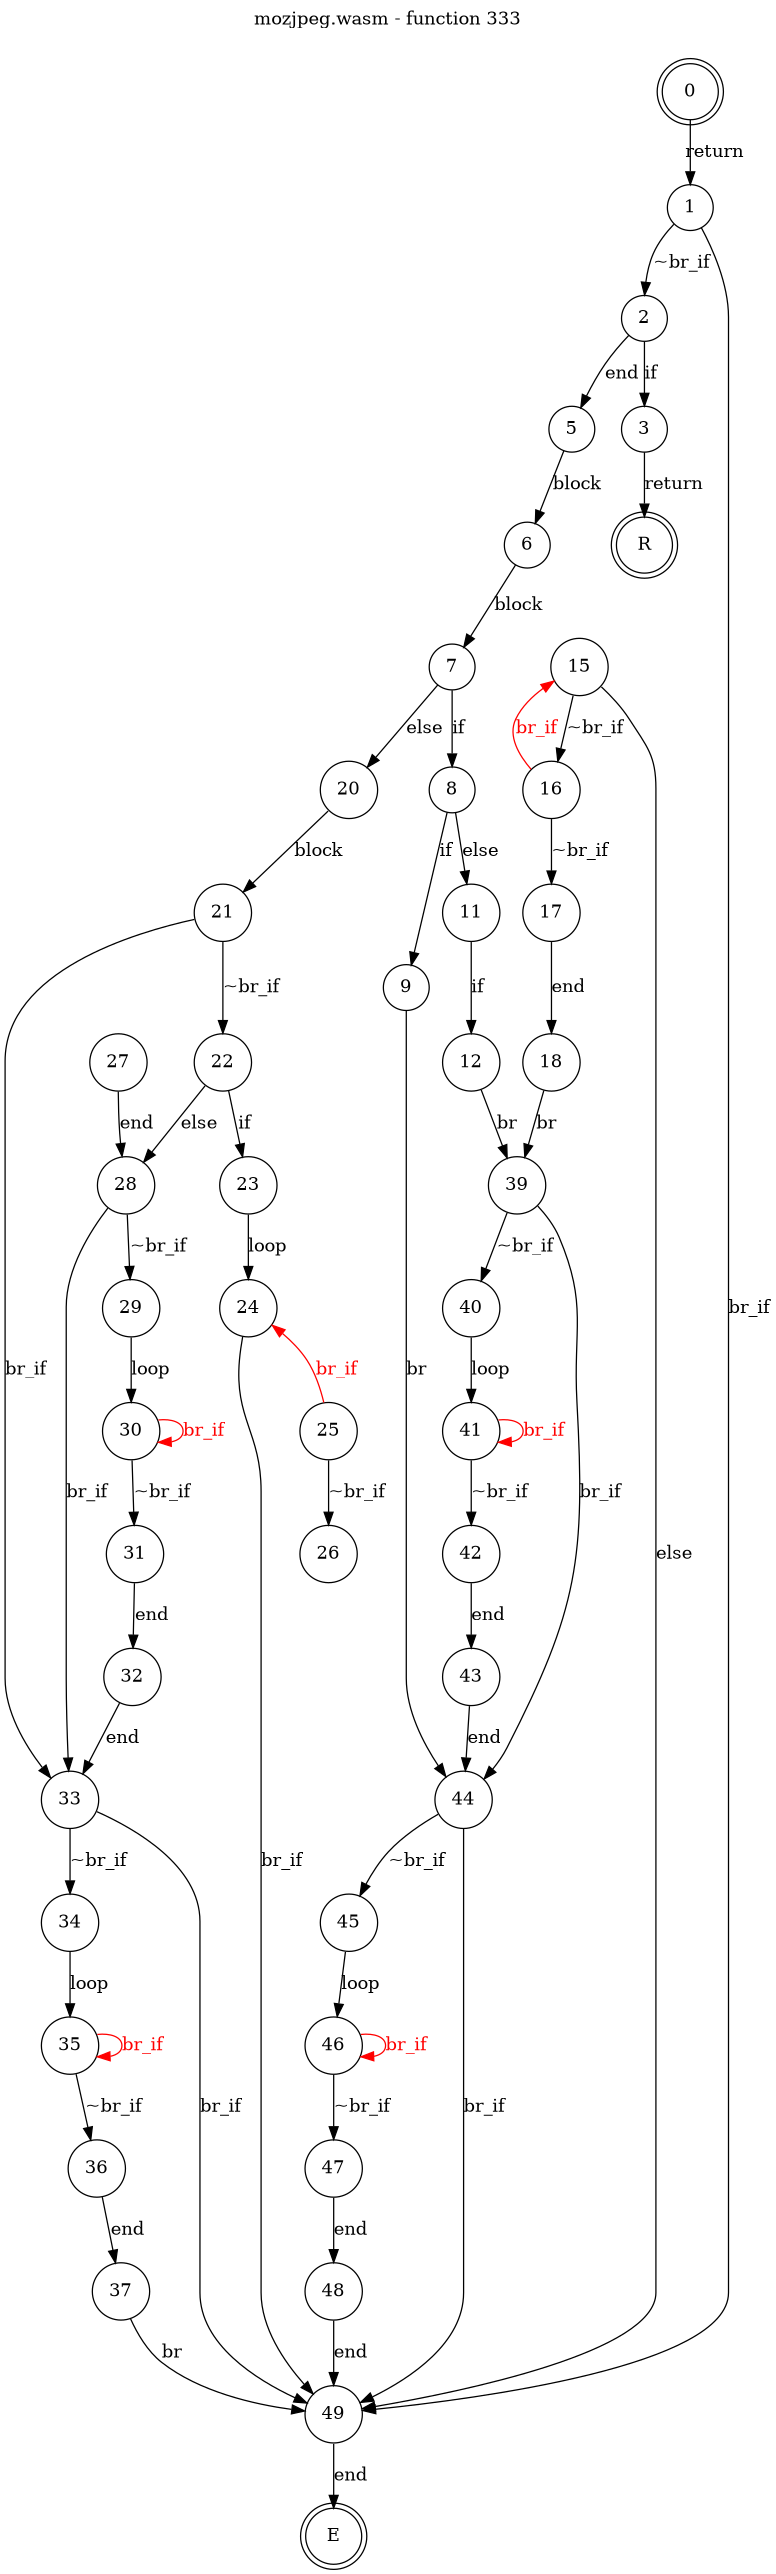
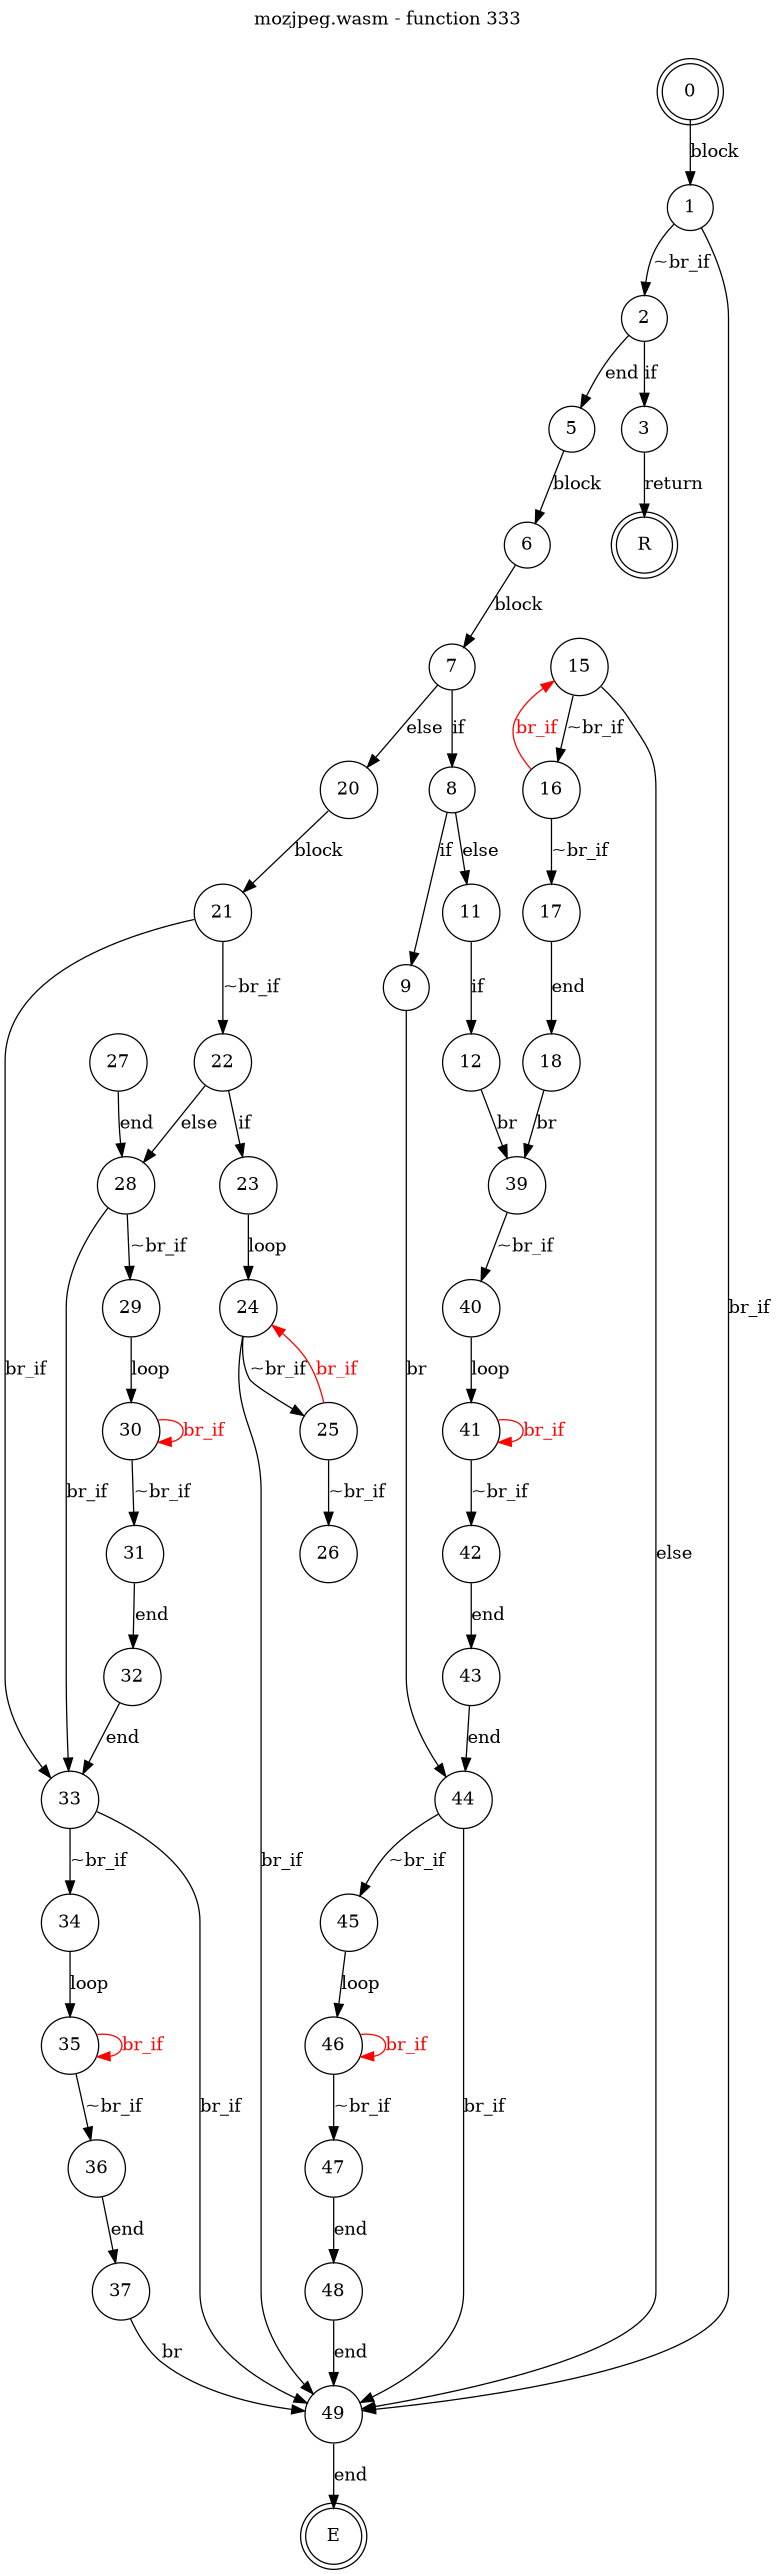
(714, 152) -> (714, 152)
none -> (253, 1382)
(580, 1492) -> none
